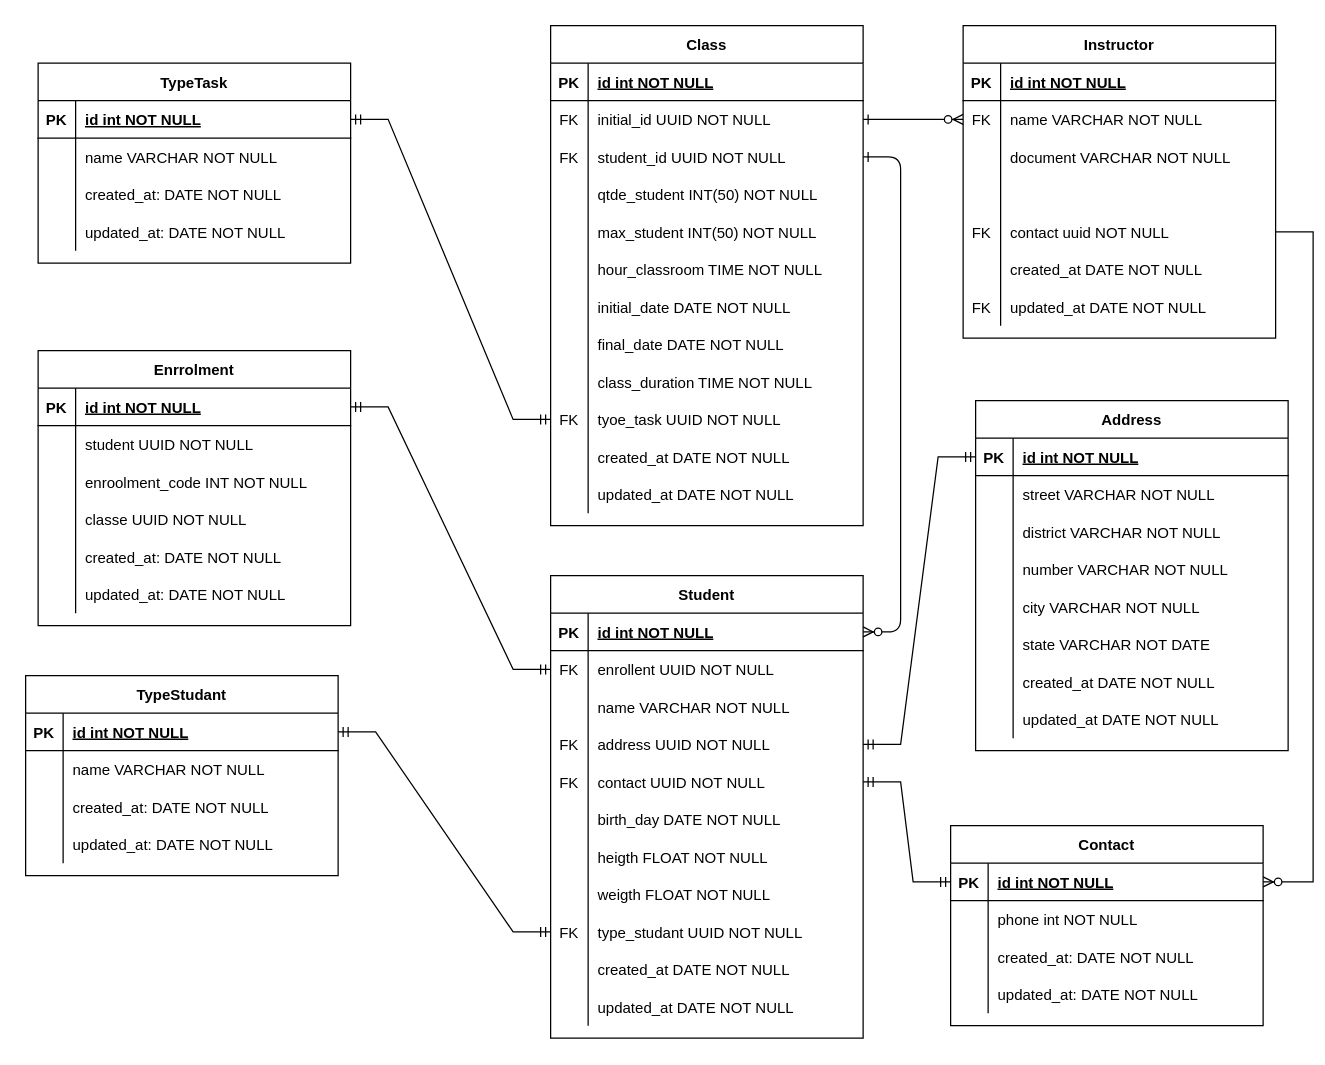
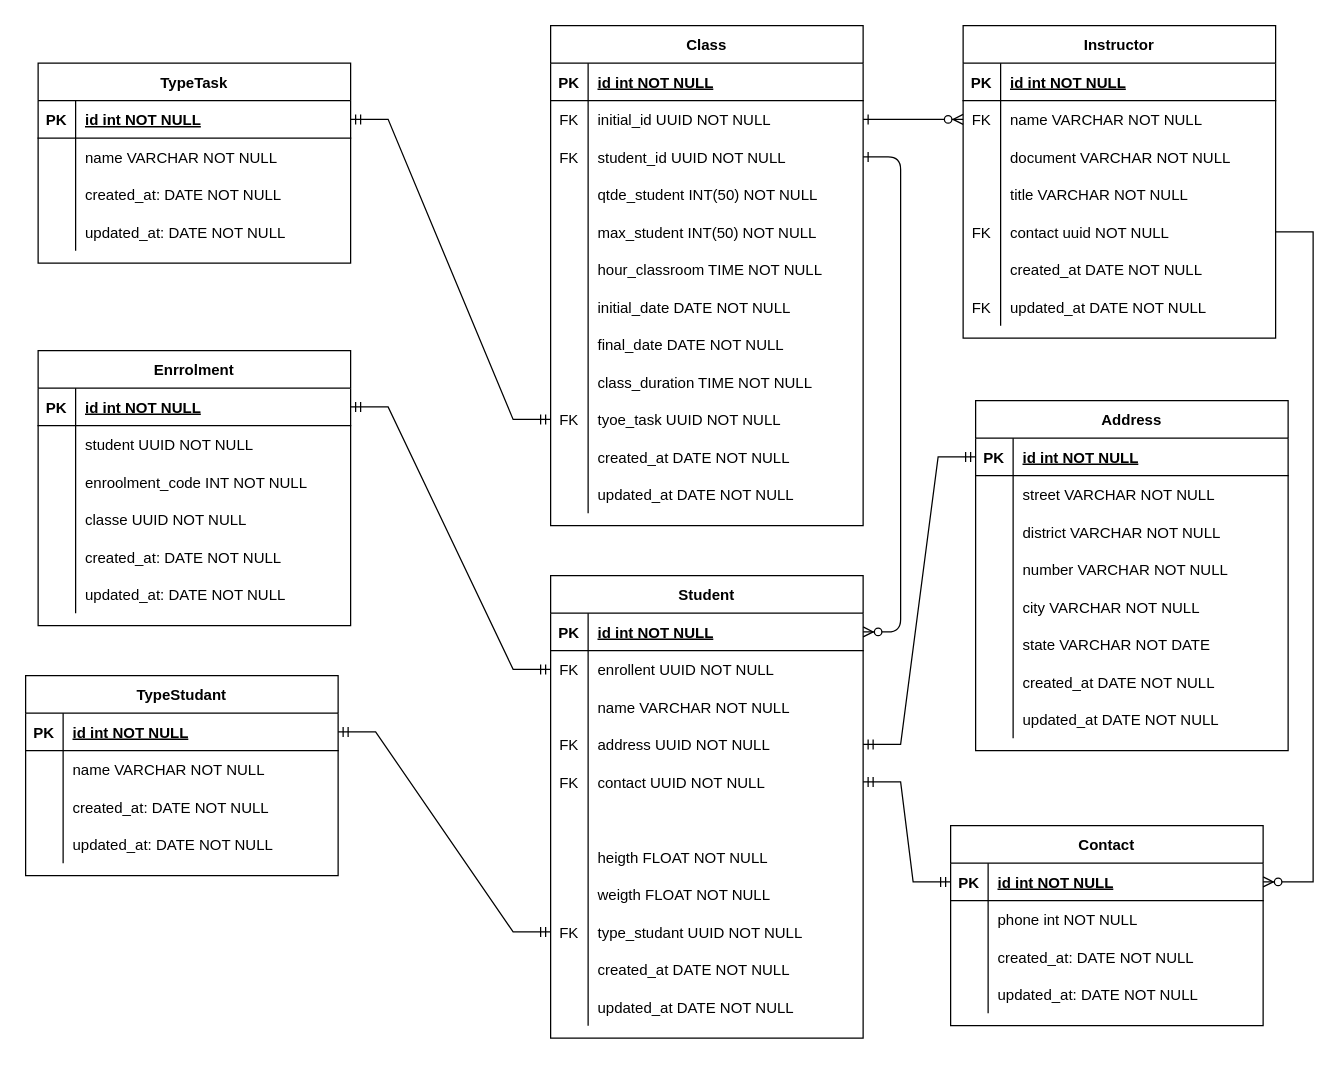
none -> (1138, 194)
(726, 819) -> none
